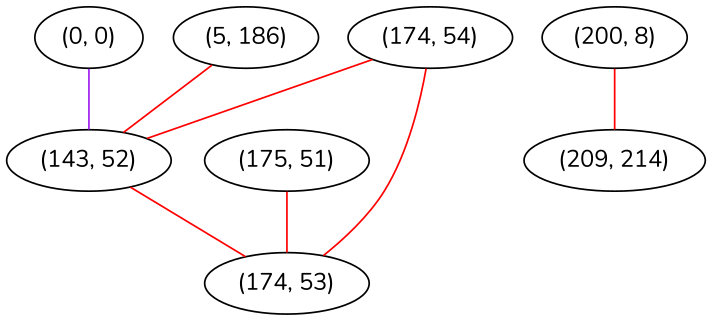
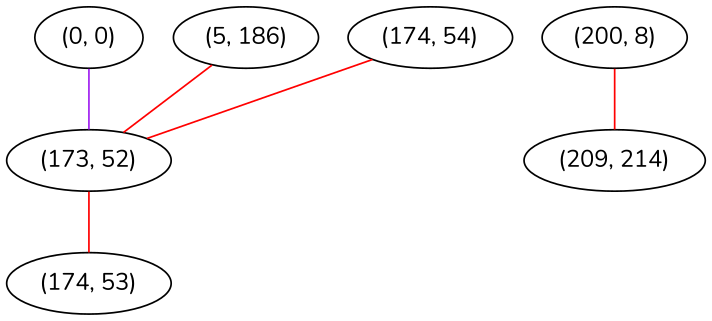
(89, 160) -> (89, 160)
(287, 160) -> none
(394, 173) -> none
